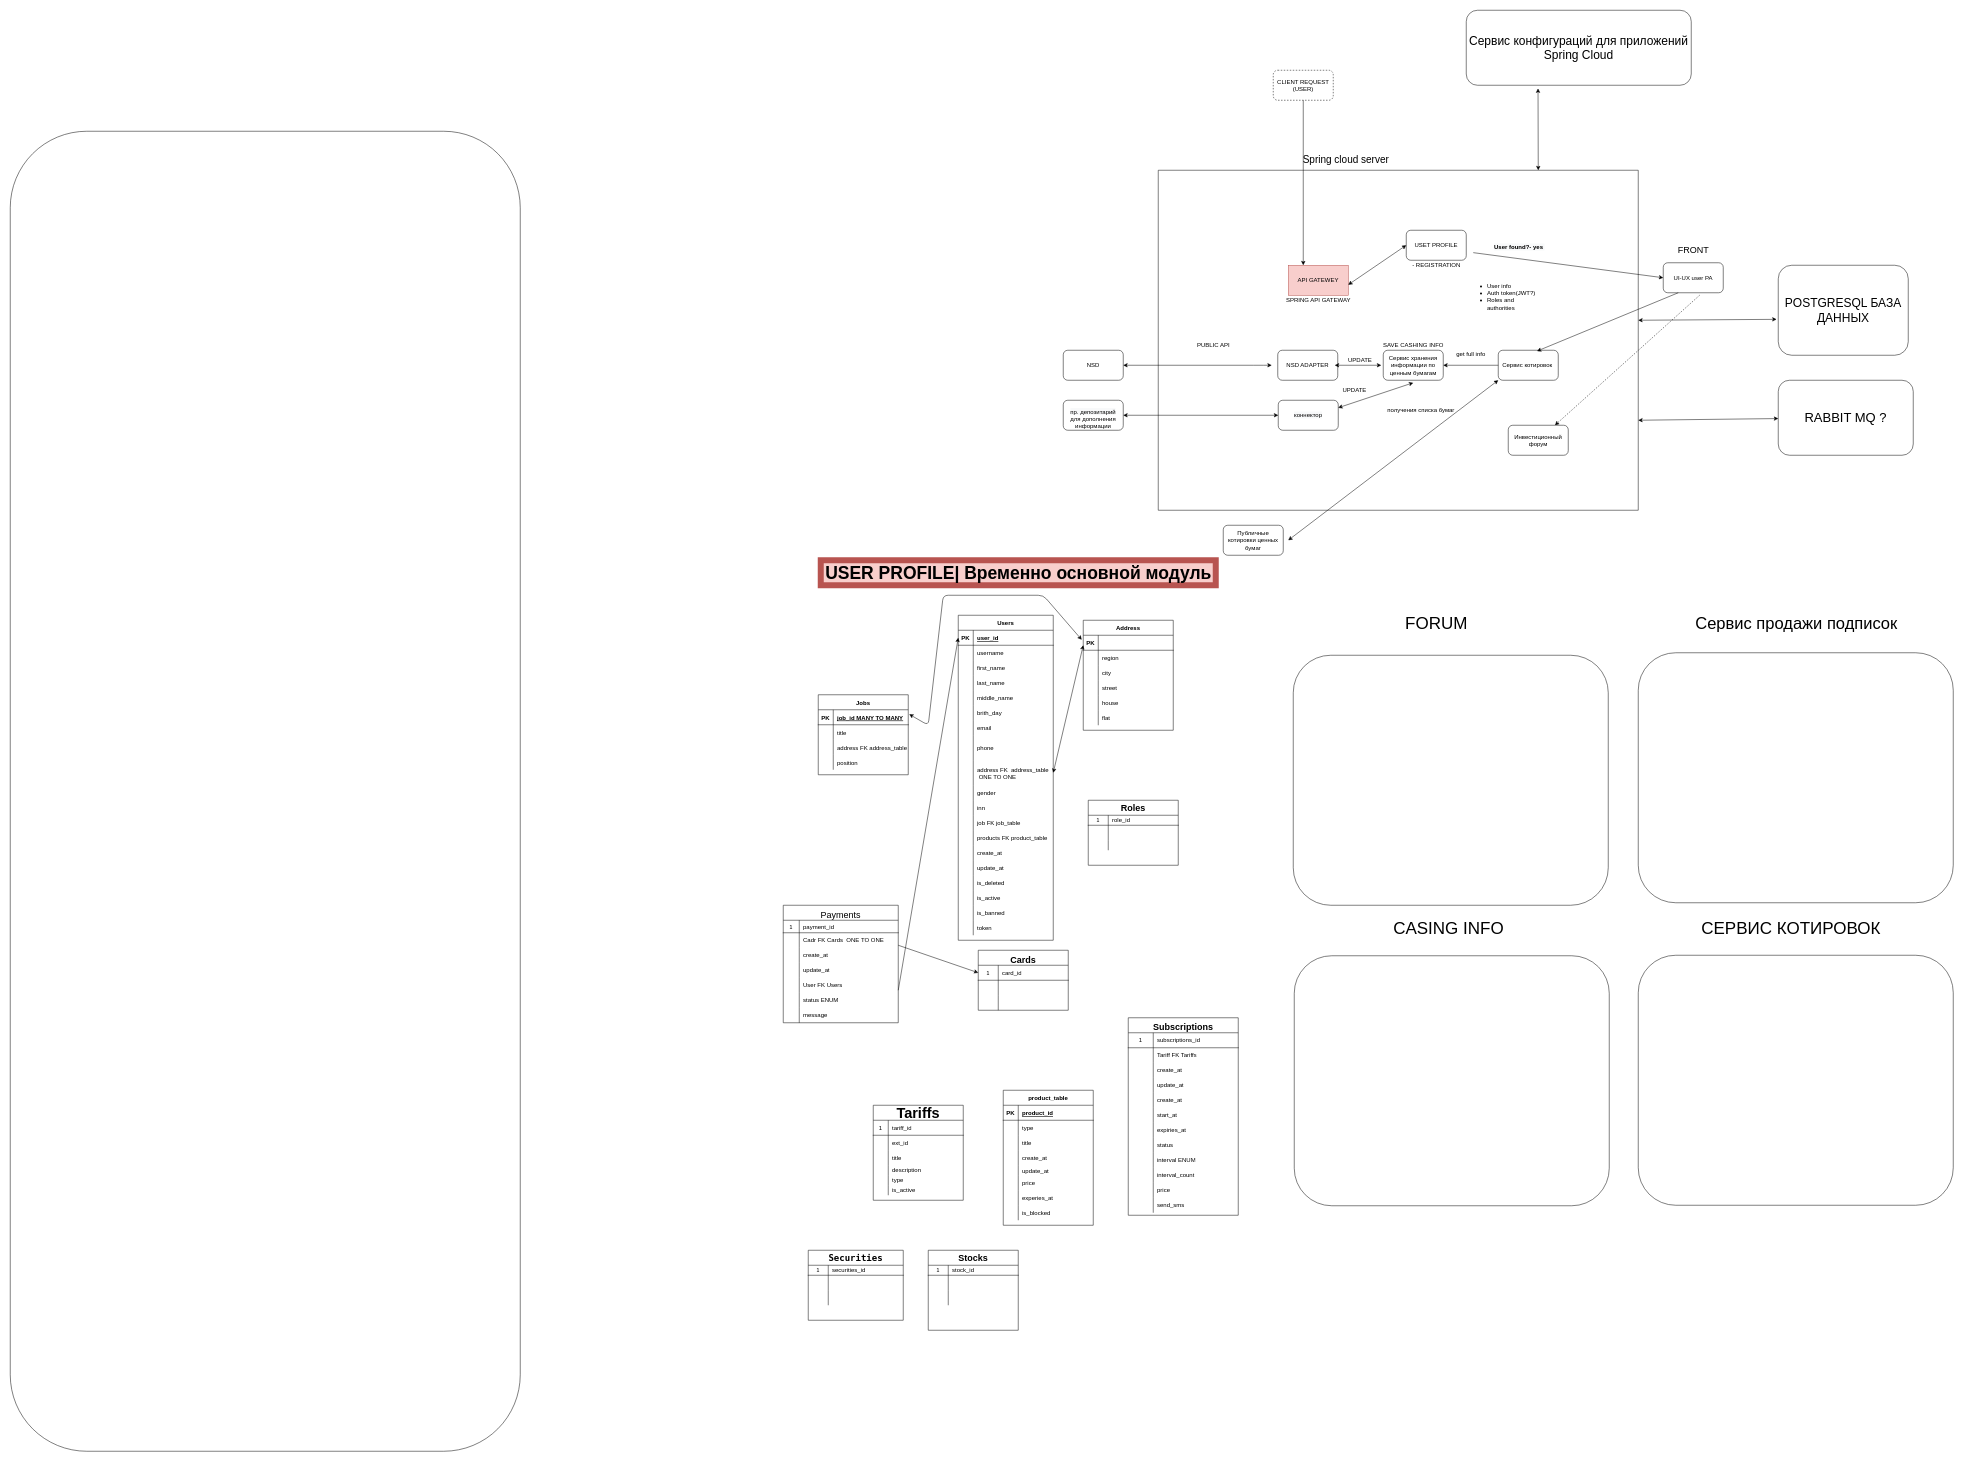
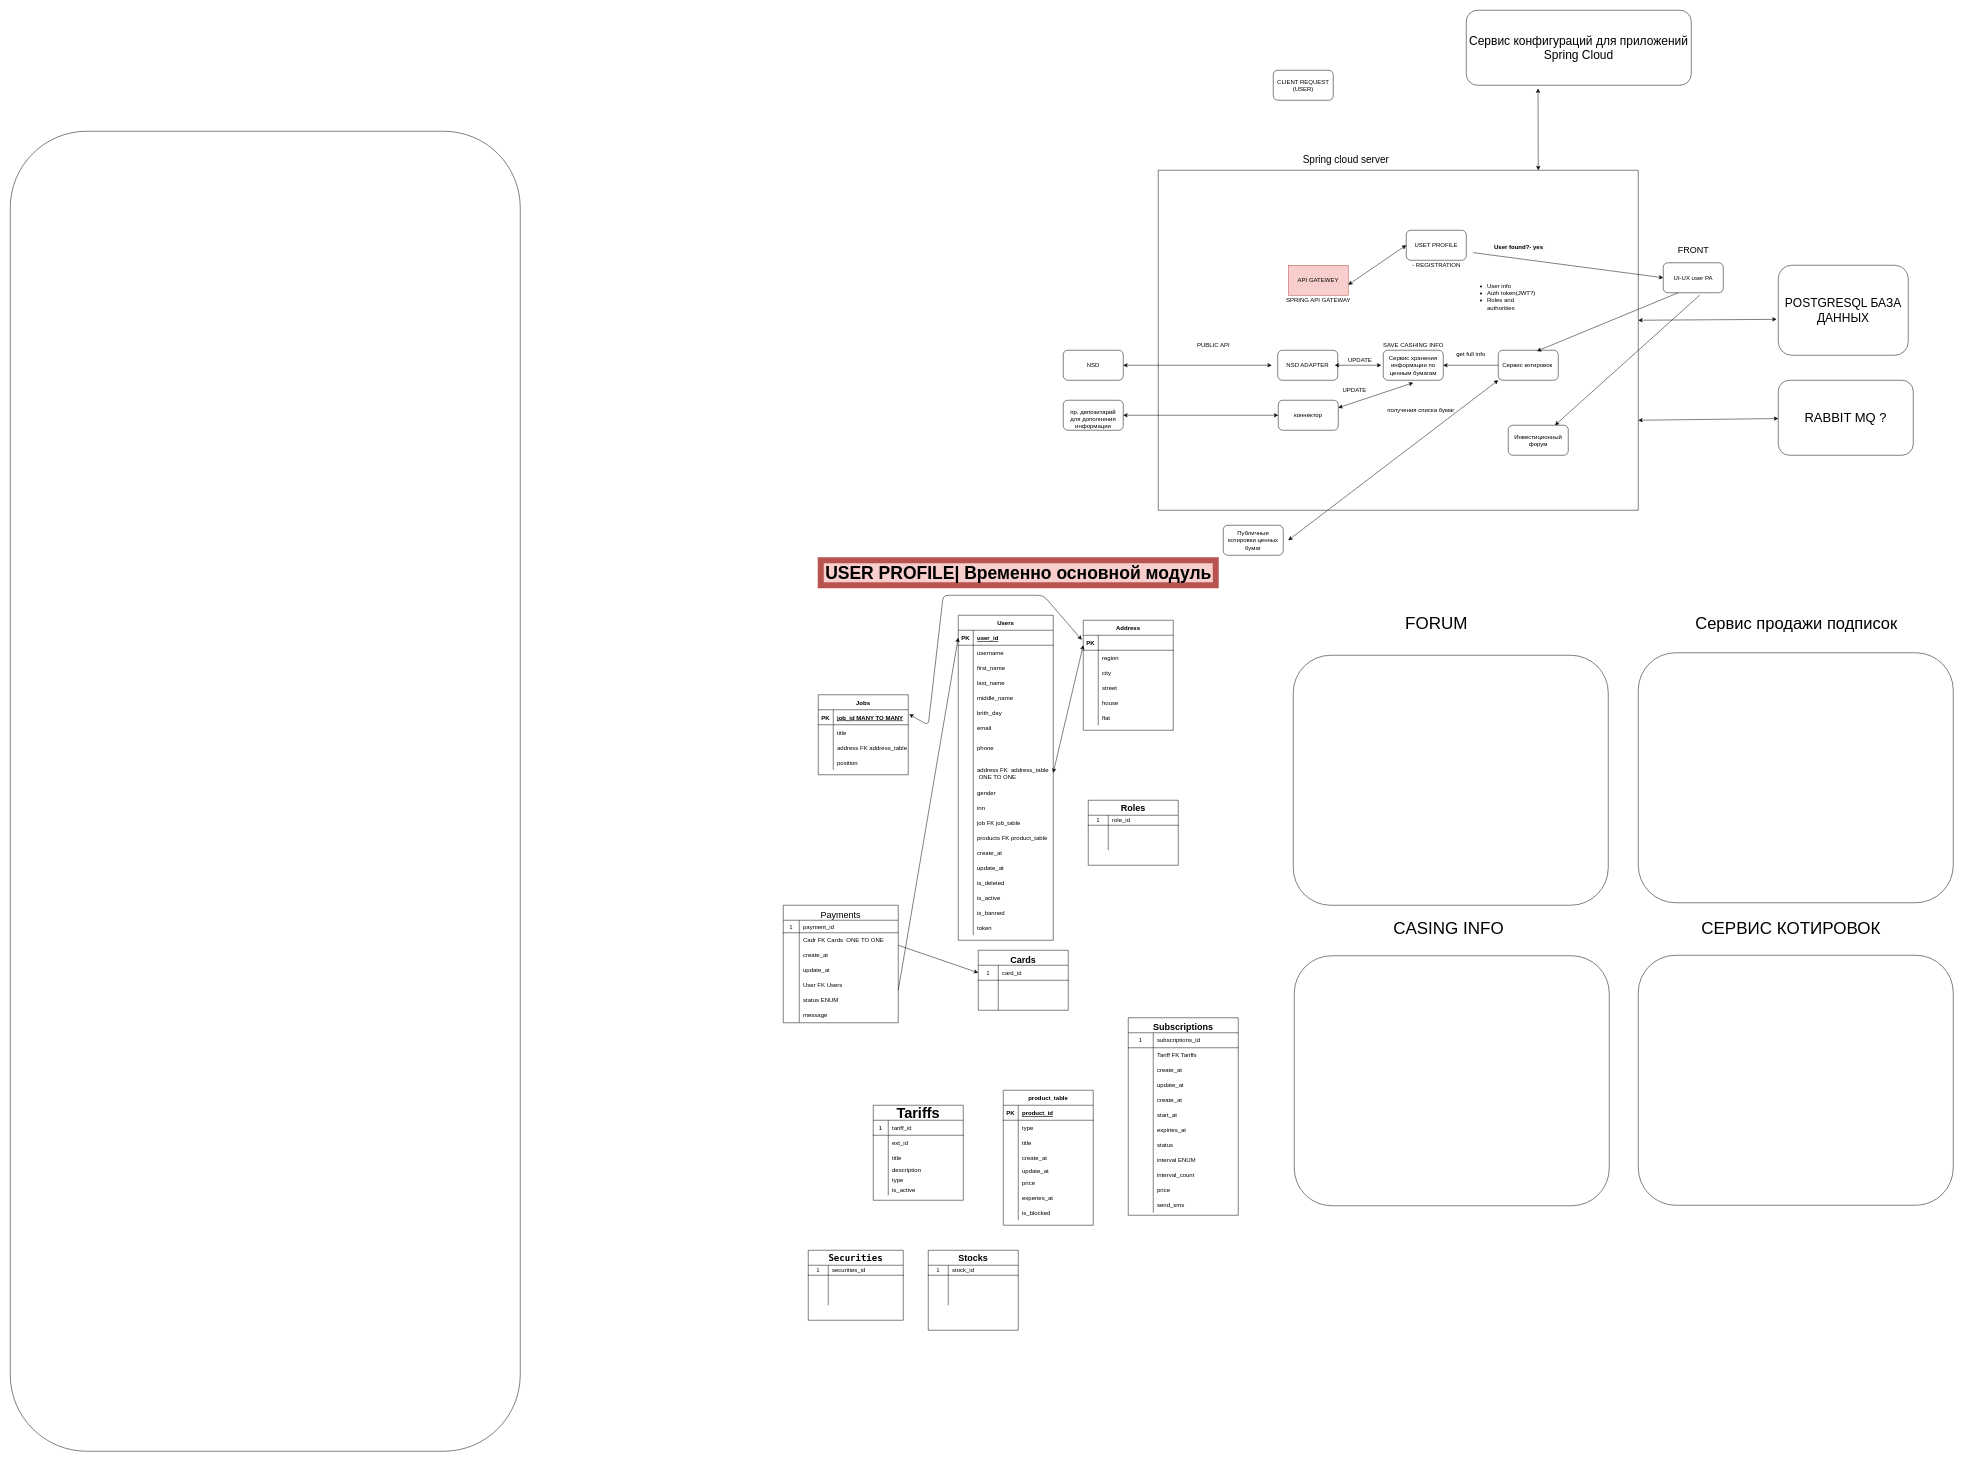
(1303, 85) -> (1303, 85)
(1303, 260) -> none
(1630, 358) -> (1630, 358)
